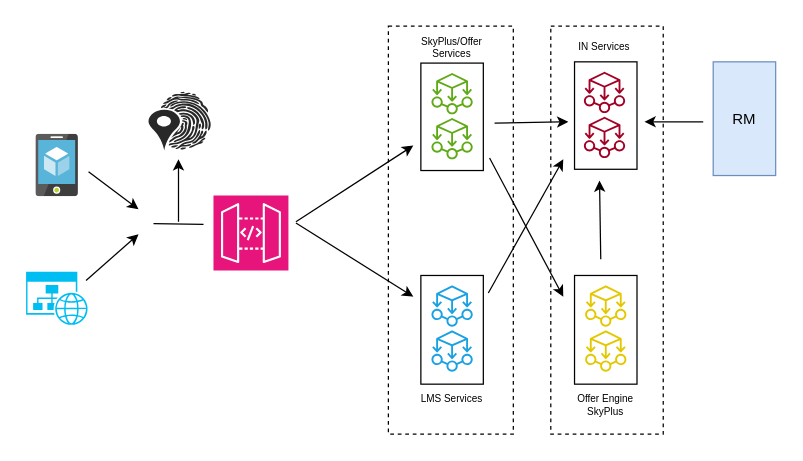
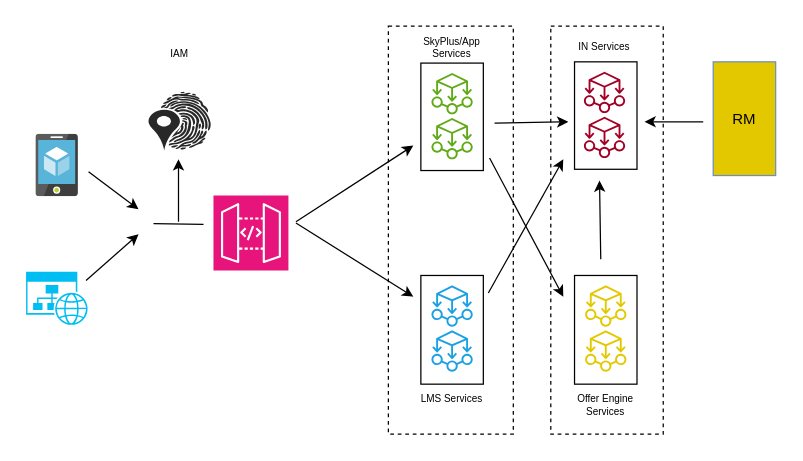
(452, 48) -> (452, 48)
none -> (179, 54)
(744, 119) -> (744, 119)
(606, 406) -> (606, 406)
